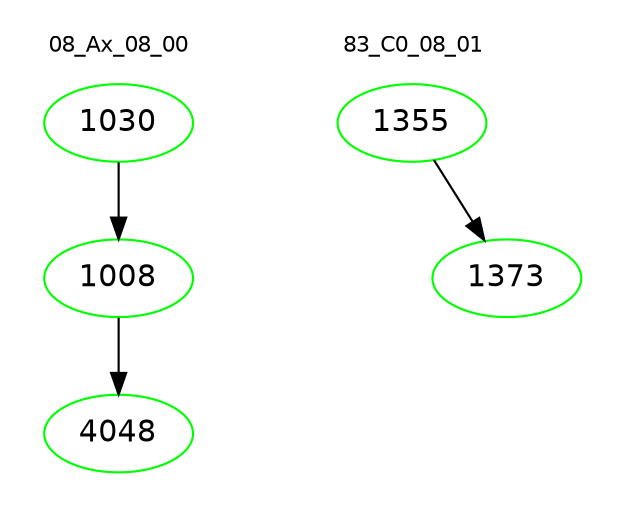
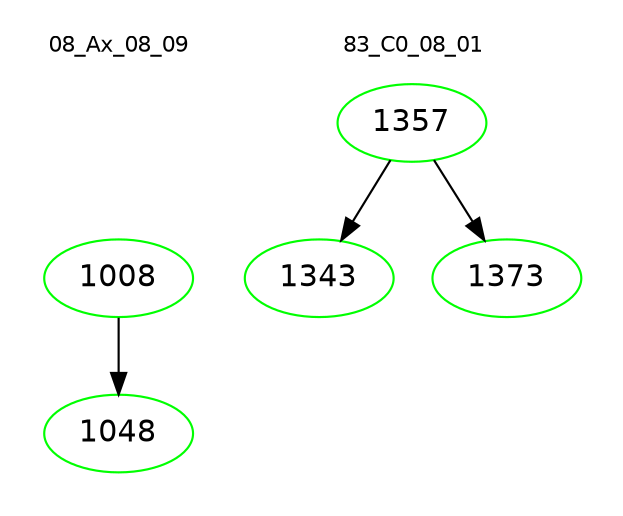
(119, 46) -> (119, 46)
(119, 123) -> none
(412, 123) -> (412, 123)
none -> (319, 278)
(119, 434) -> (119, 434)
